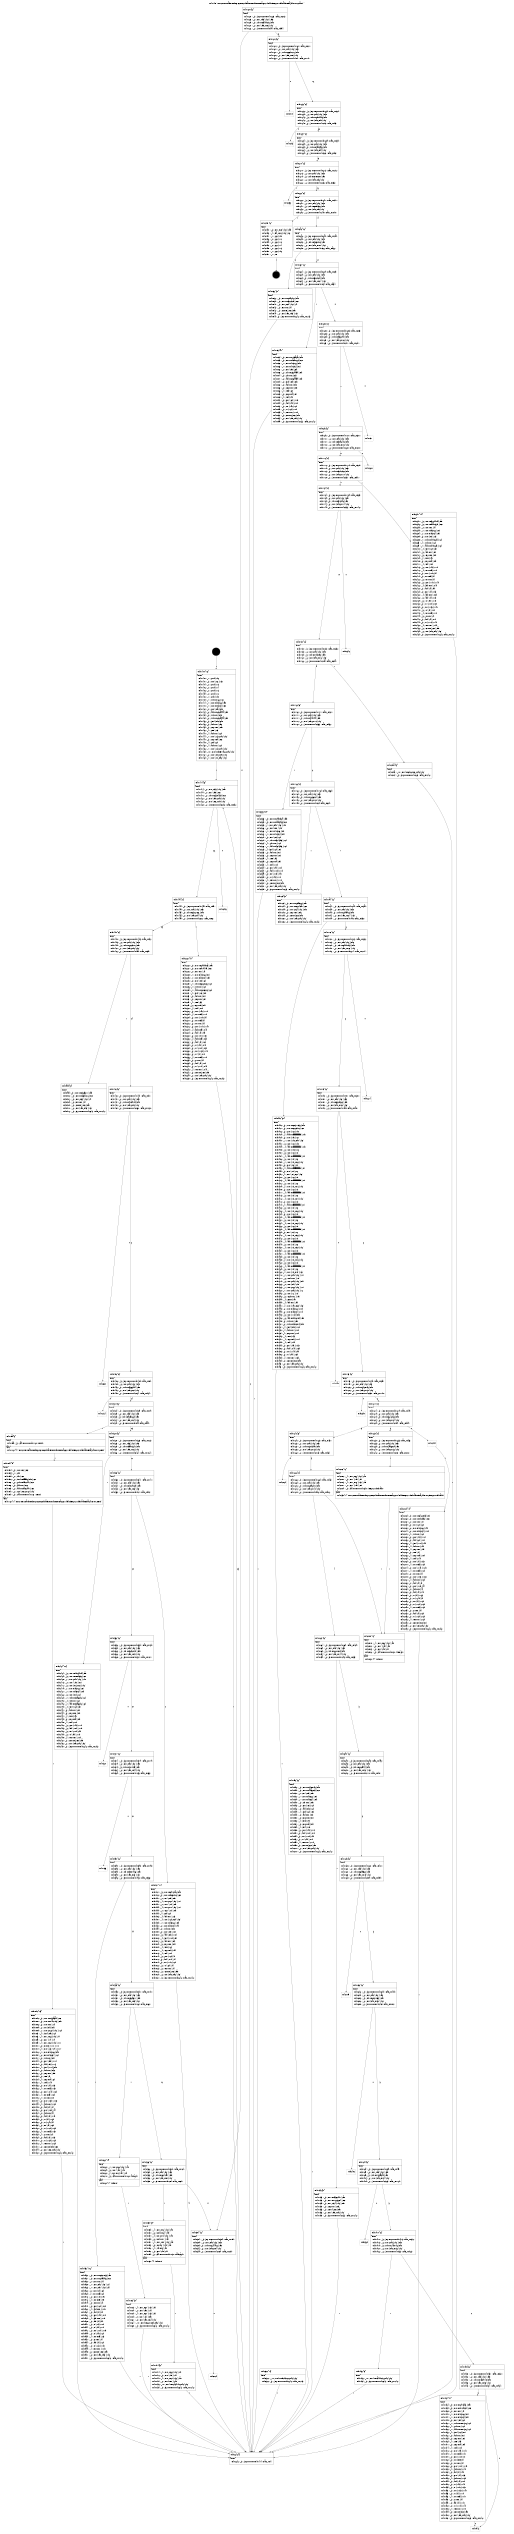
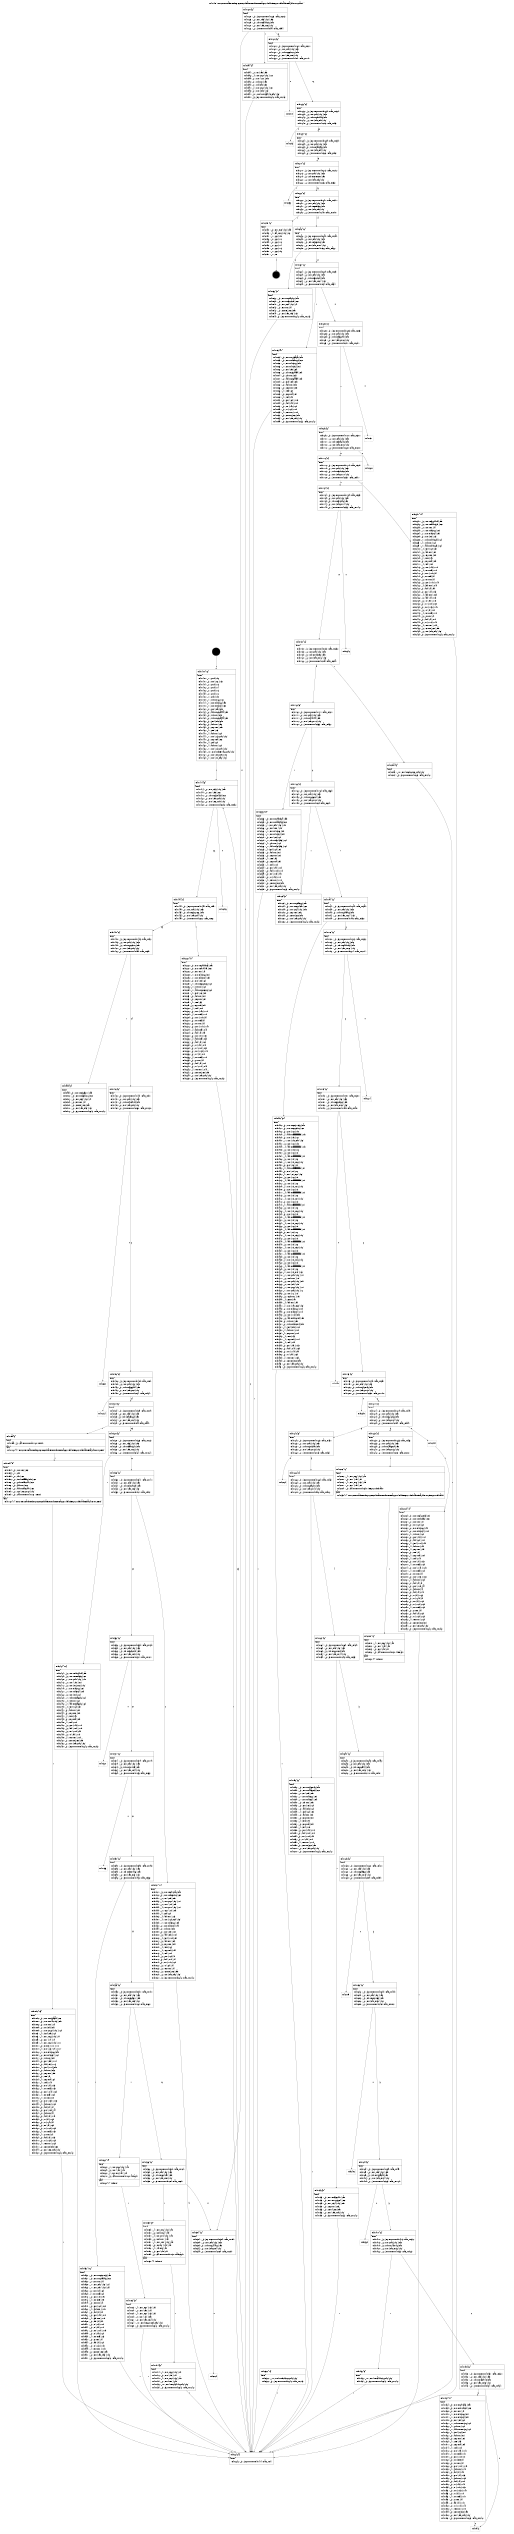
none -> (265, 82)
(361, 1560) -> (311, 1636)
(362, 1816) -> none
